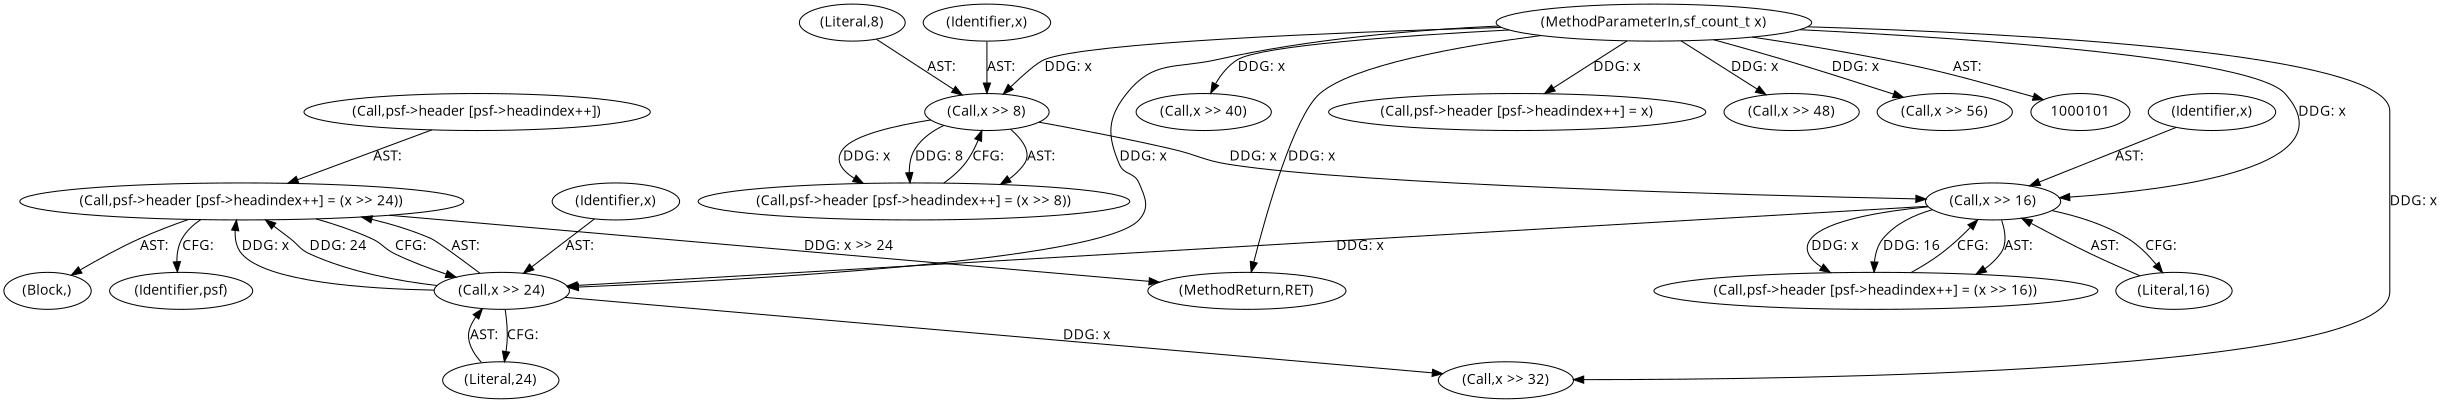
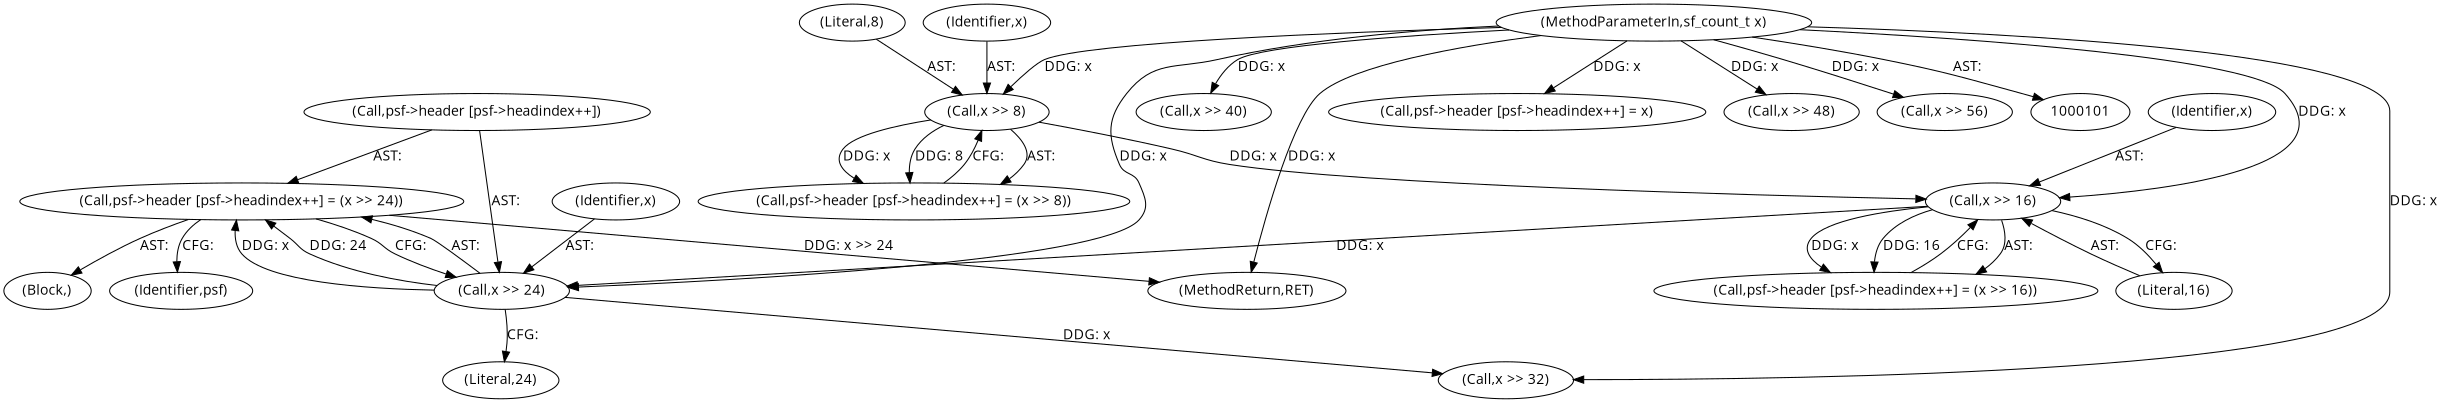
(469, 341) -> (489, 196)
